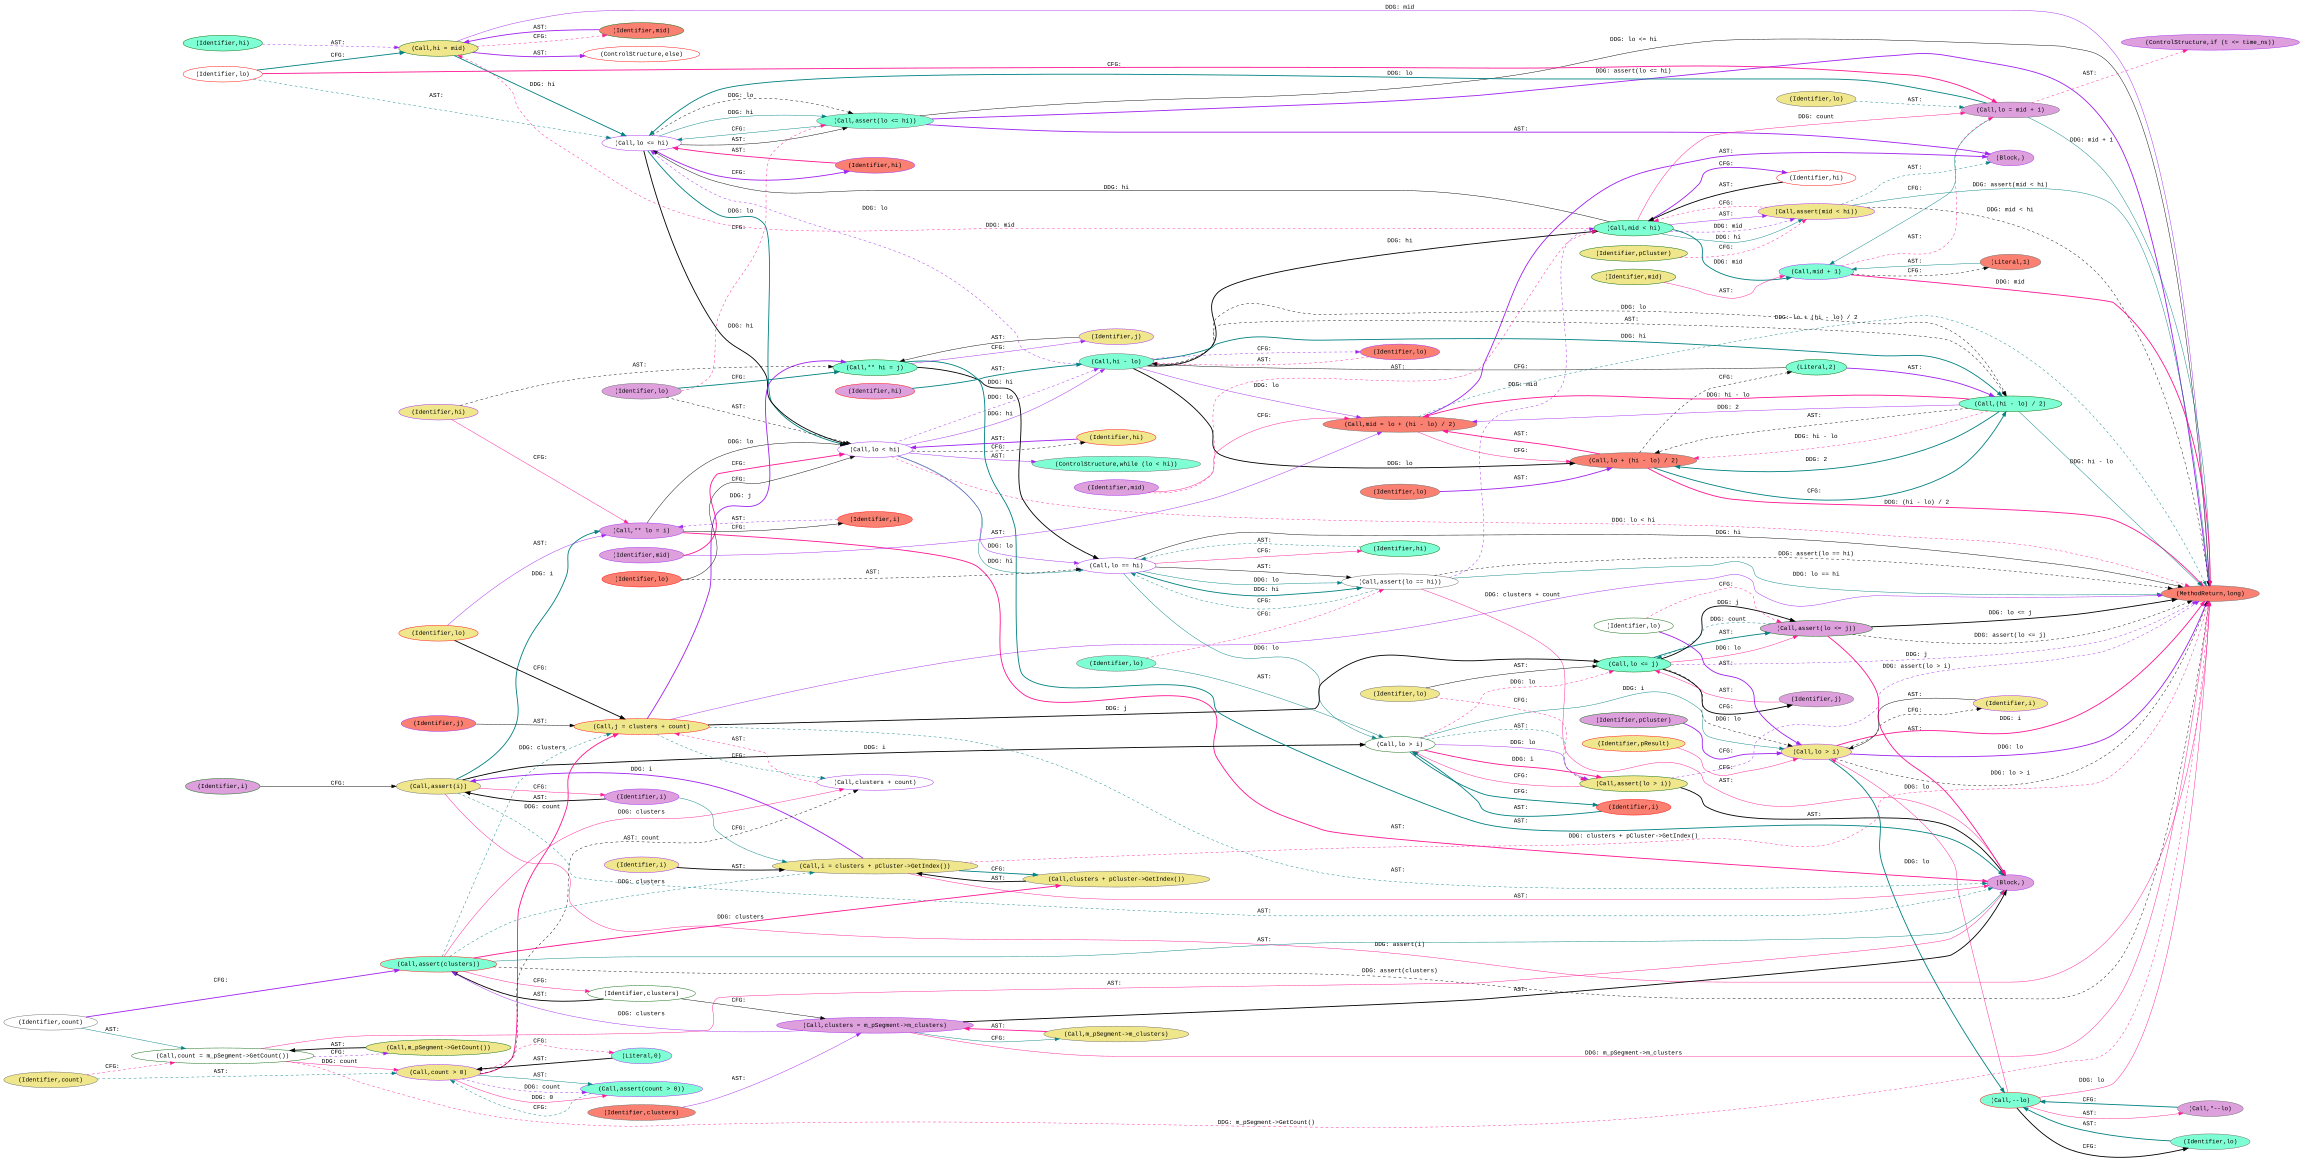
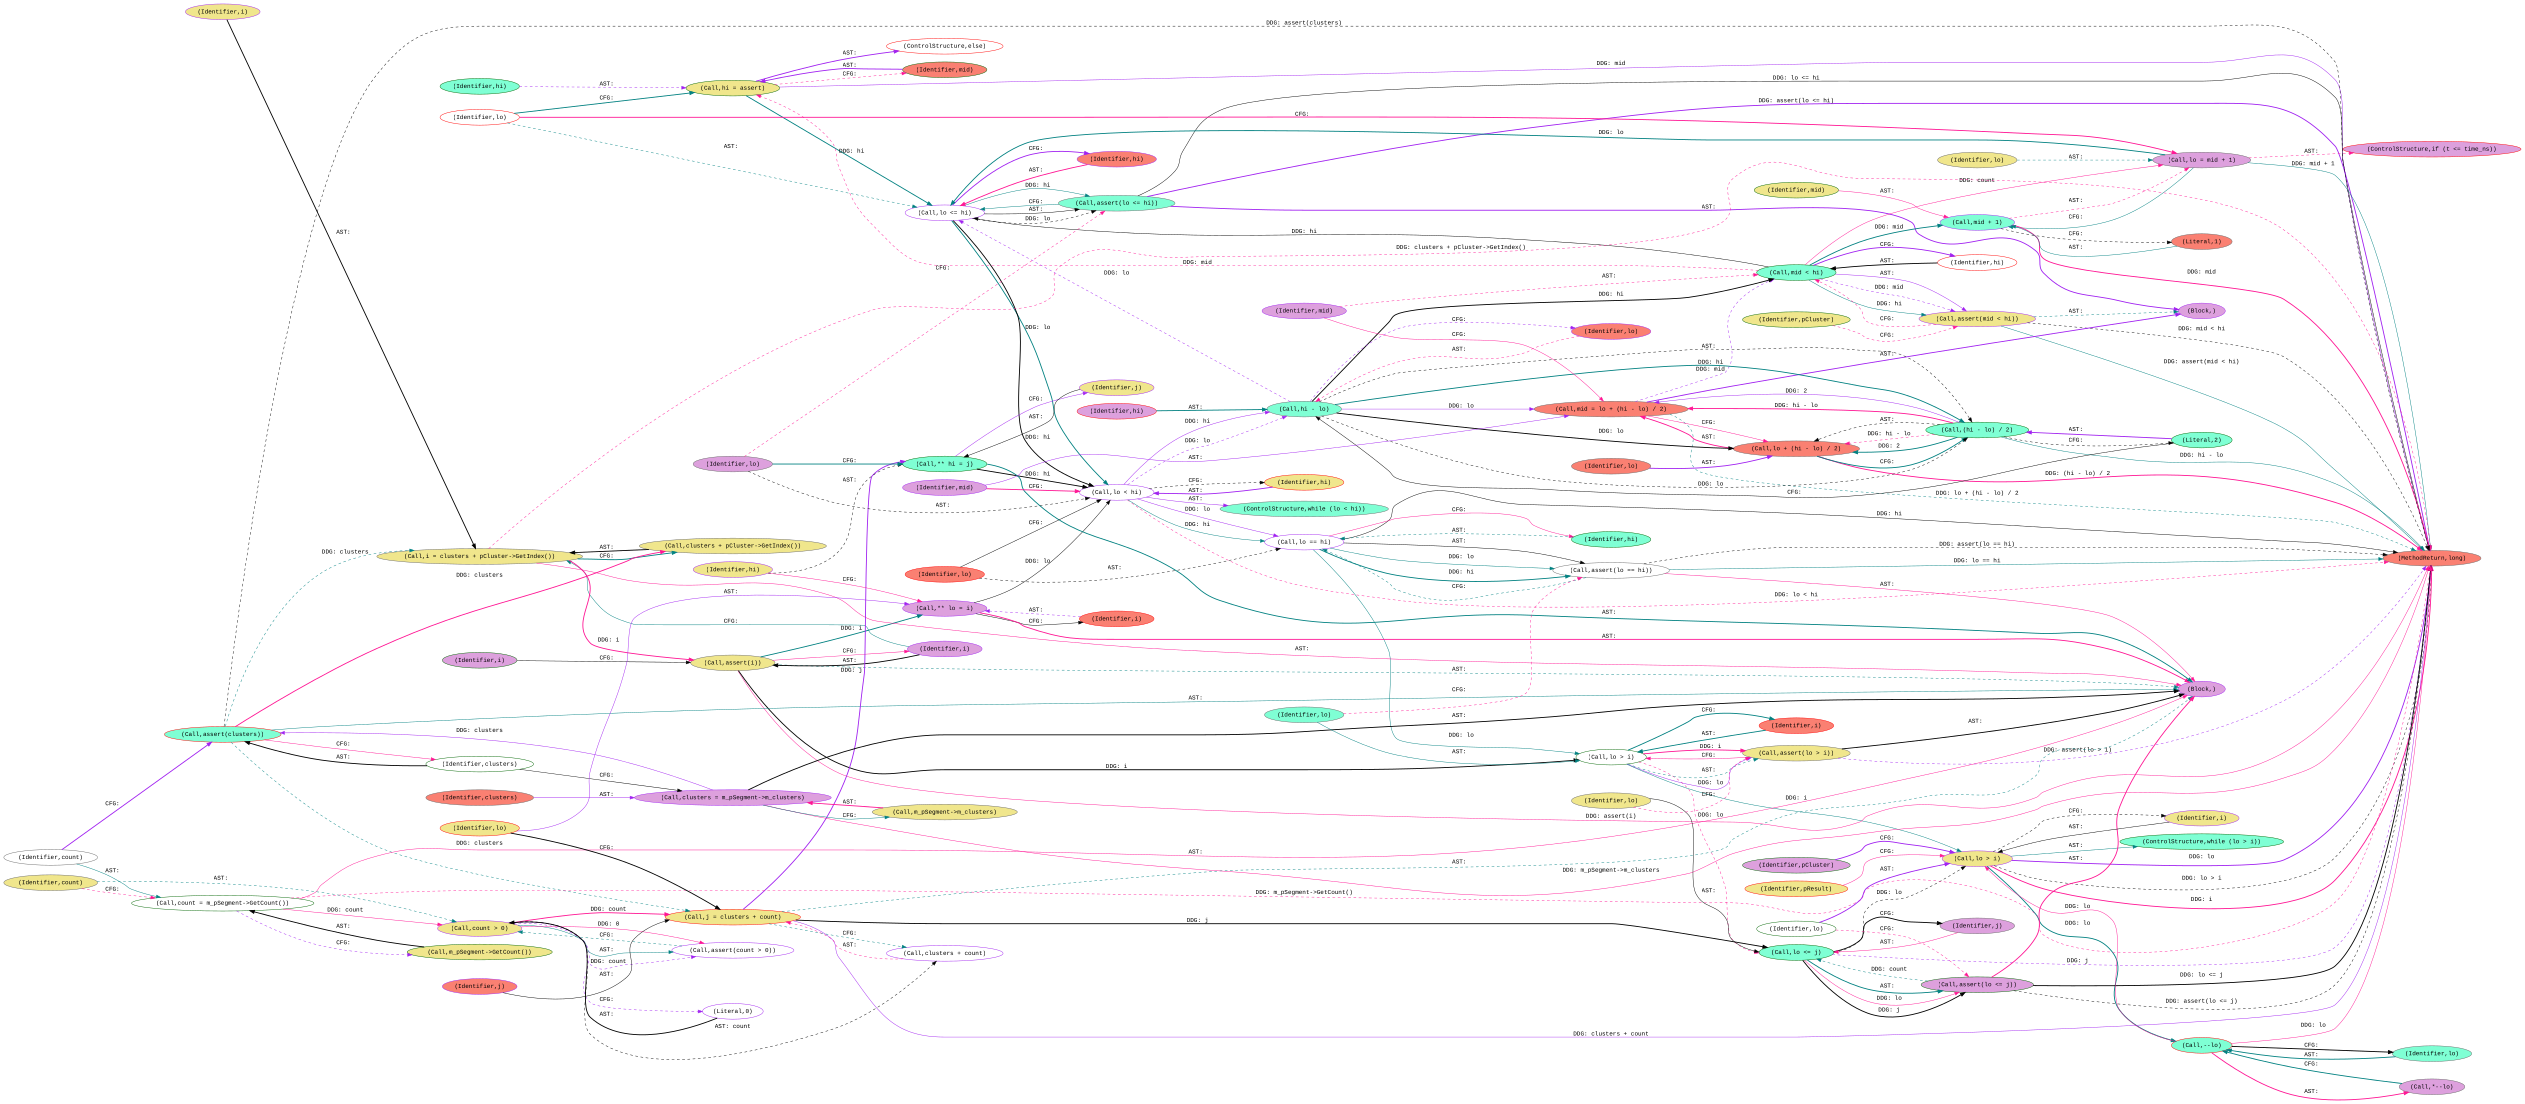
(2210, 42) -> (2432, 149)
(438, 48) -> (733, 88)
(1702, 392) -> (2086, 446)
(1526, 408) -> (1731, 359)
(1021, 433) -> (1030, 478)
(678, 779) -> (593, 645)
(1634, 784) -> (1796, 753)
(616, 820) -> none
none -> (2202, 842)
(540, 1045) -> (592, 1003)
(642, 1056) -> (733, 1011)
(642, 1089) -> (733, 950)
(2103, 1119) -> (2303, 1097)
